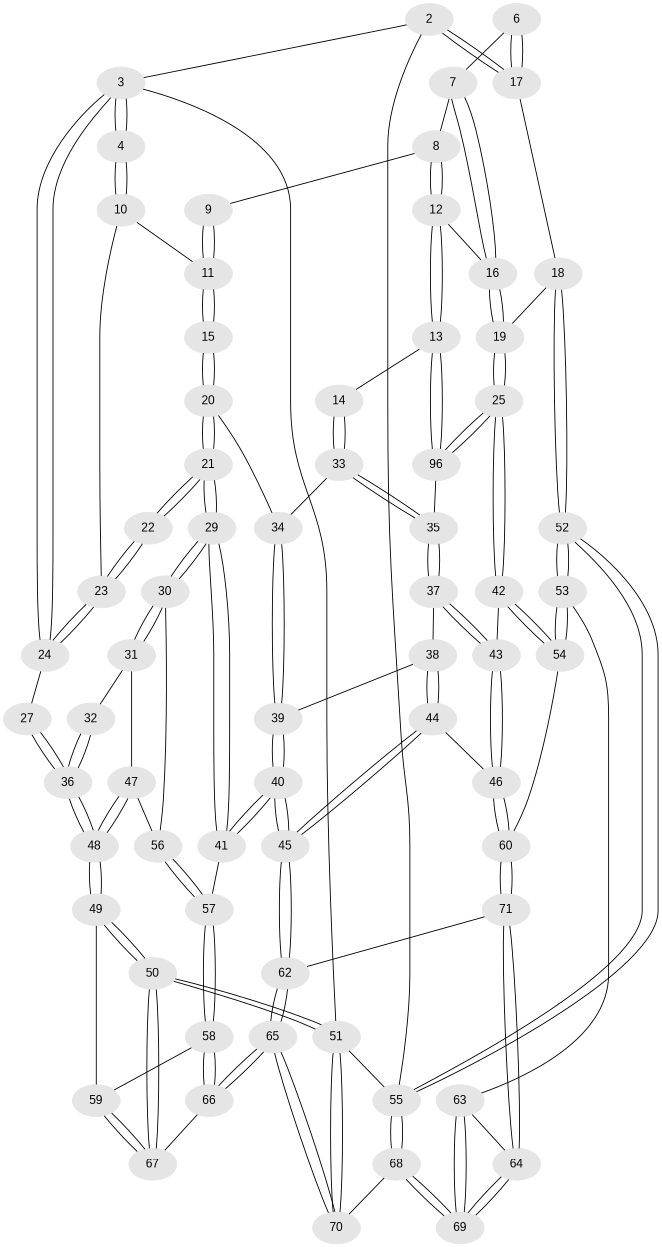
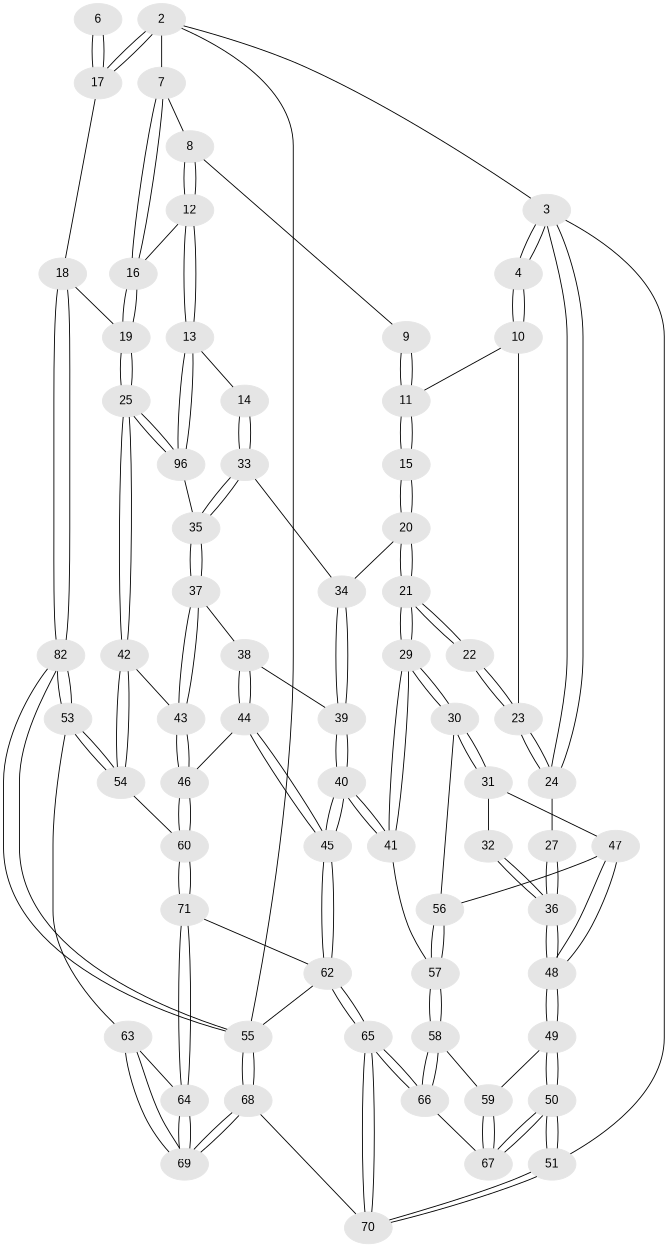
(487, 49) -> (162, 51)
(563, 528) -> (61, 655)
(367, 1069) -> (288, 1005)
